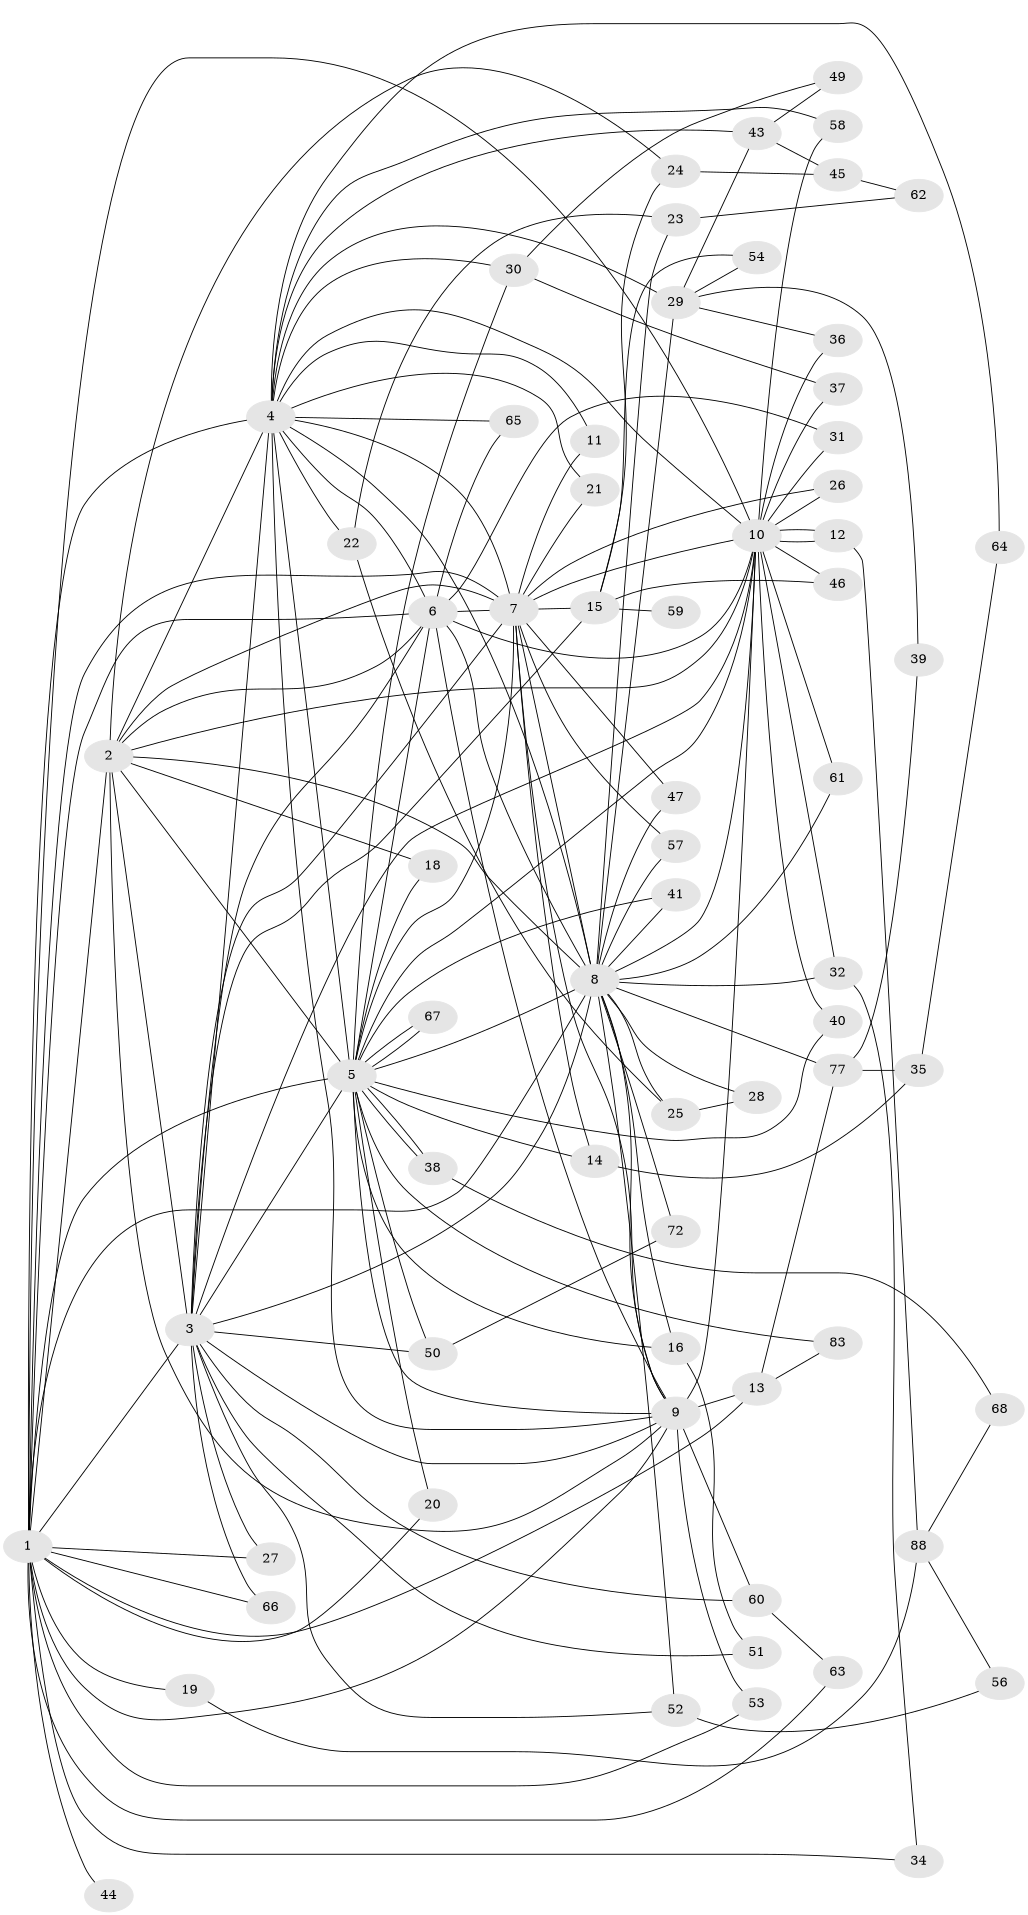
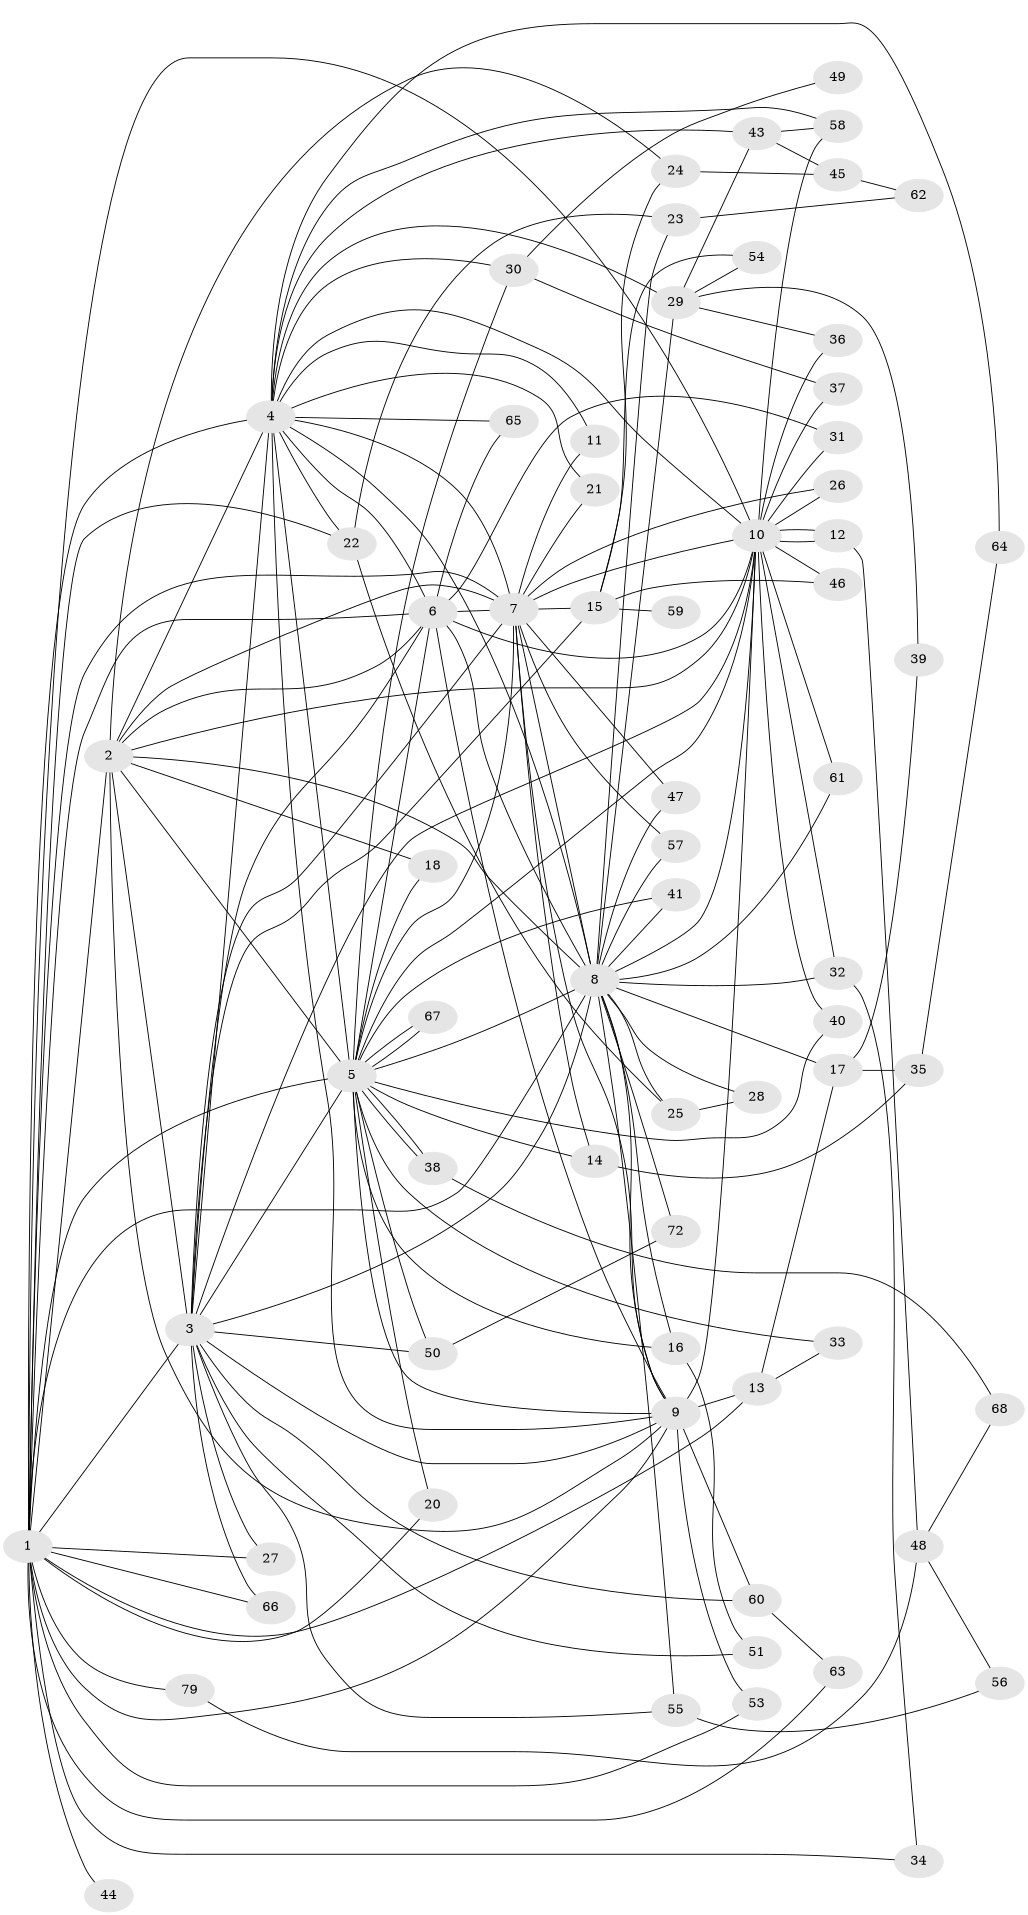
(797, 106) -> (797, 130)
none -> (49, 872)
(838, 1070) -> (838, 1070)
(838, 1343) -> (838, 1343)
(919, 1546) -> (919, 1546)
(190, 1690) -> (190, 1690)
(676, 1710) -> (676, 1710)
